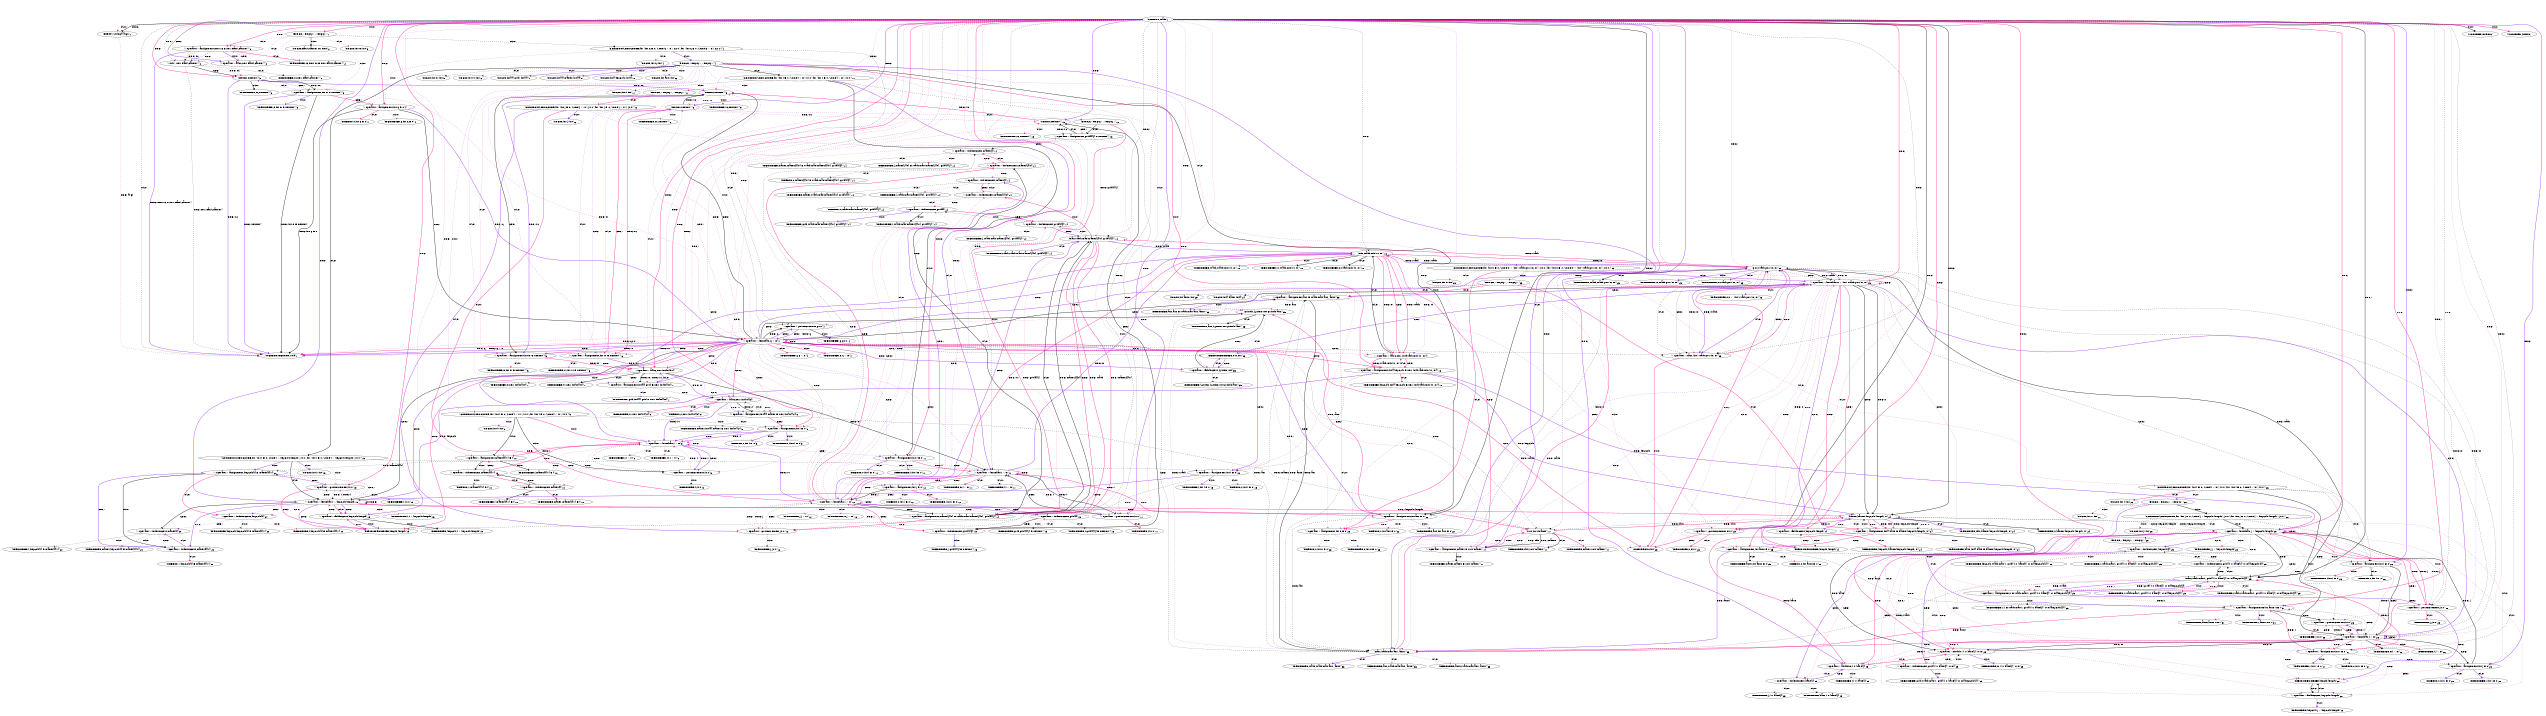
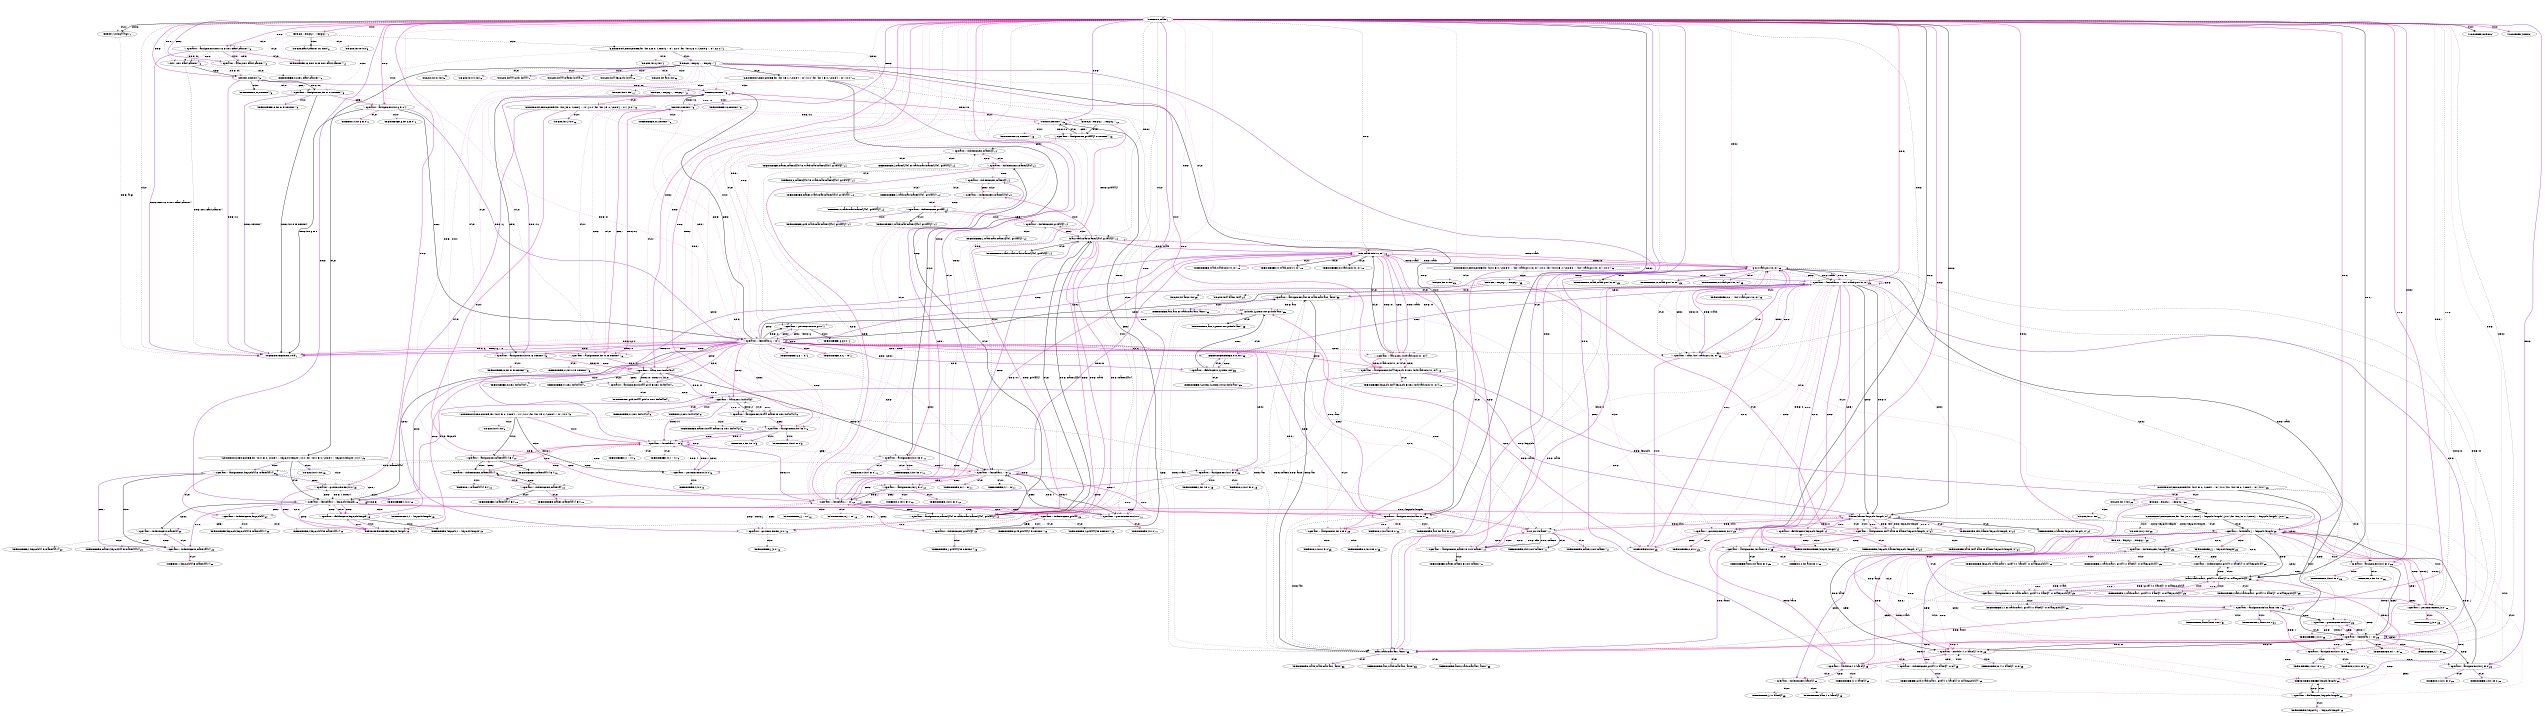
(1055, 246) -> (1055, 246)
(2234, 540) -> (2234, 540)
